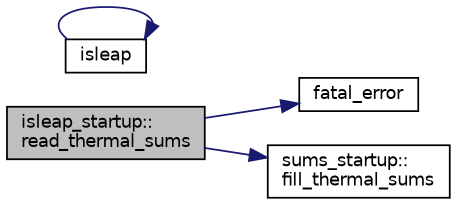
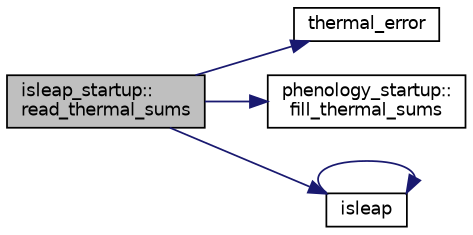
(359, 94) -> (367, 24)
none -> (240, 157)
(359, 172) -> (367, 102)
